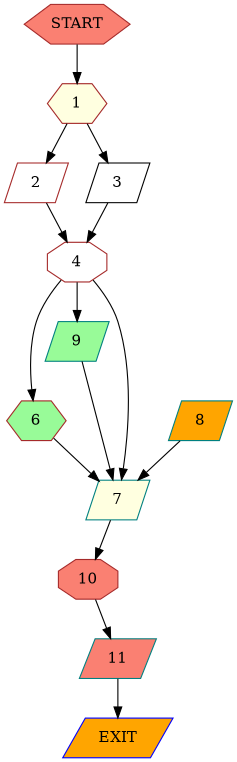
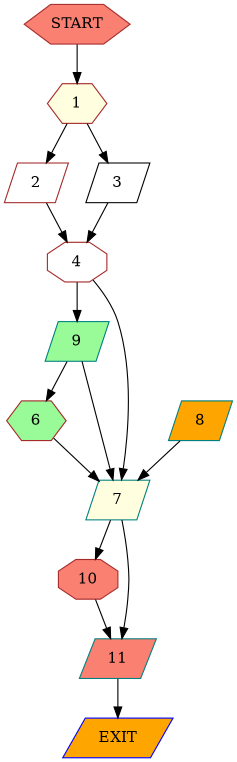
(34, 331) -> (59, 376)
none -> (129, 574)
